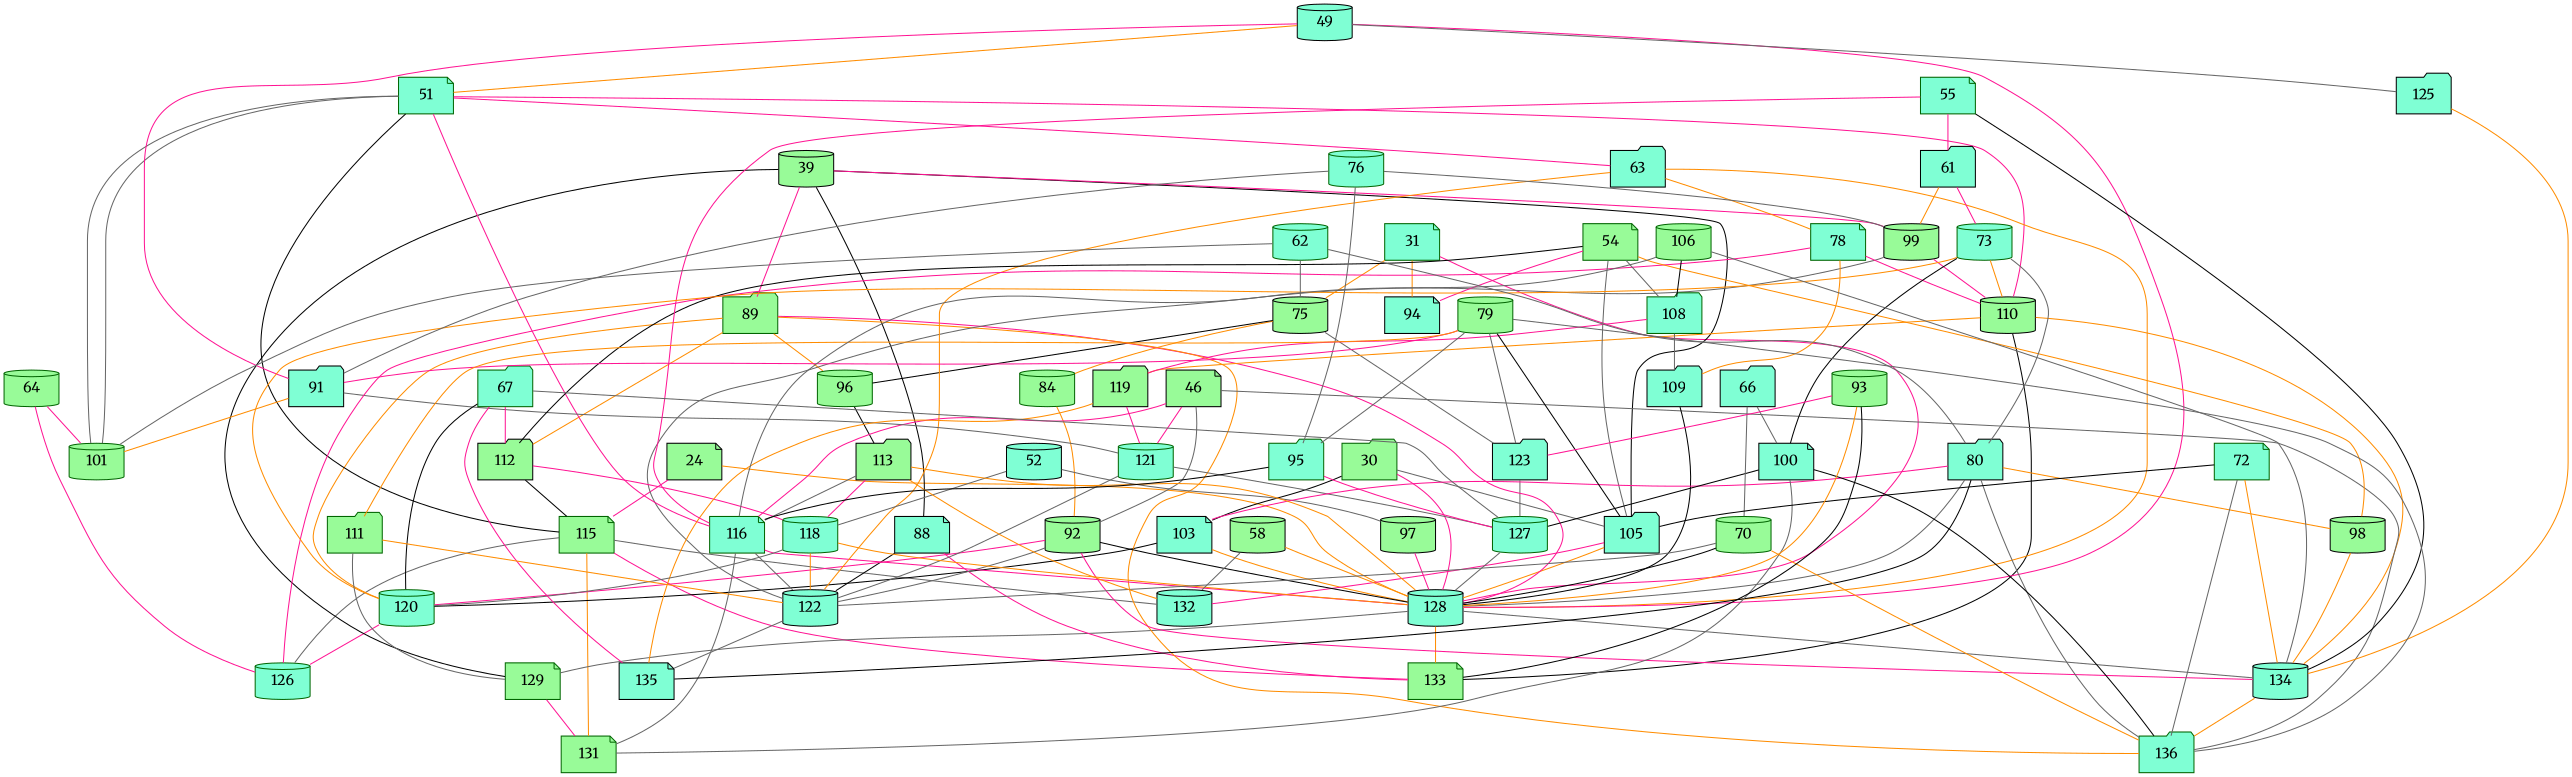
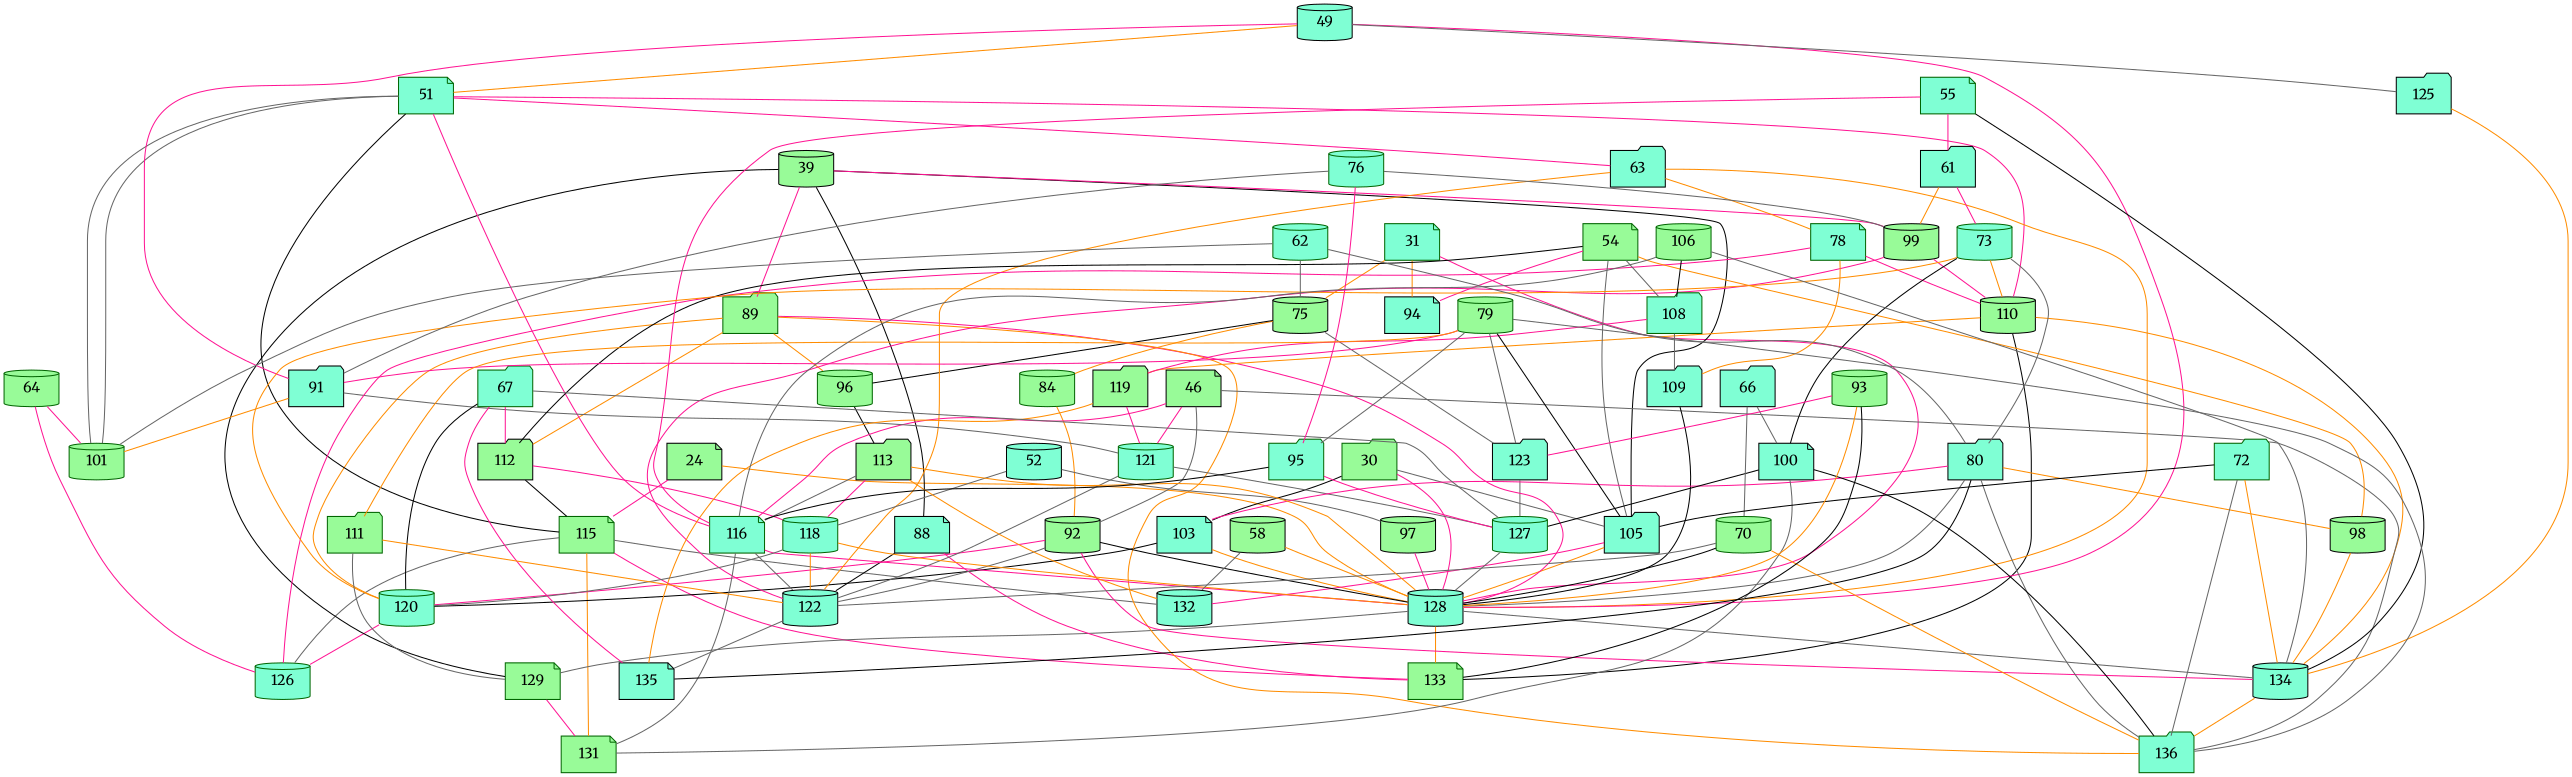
(1145, 308) -> (1145, 308)
(1340, 317) -> (1340, 317)
(2242, 462) -> (2242, 462)
